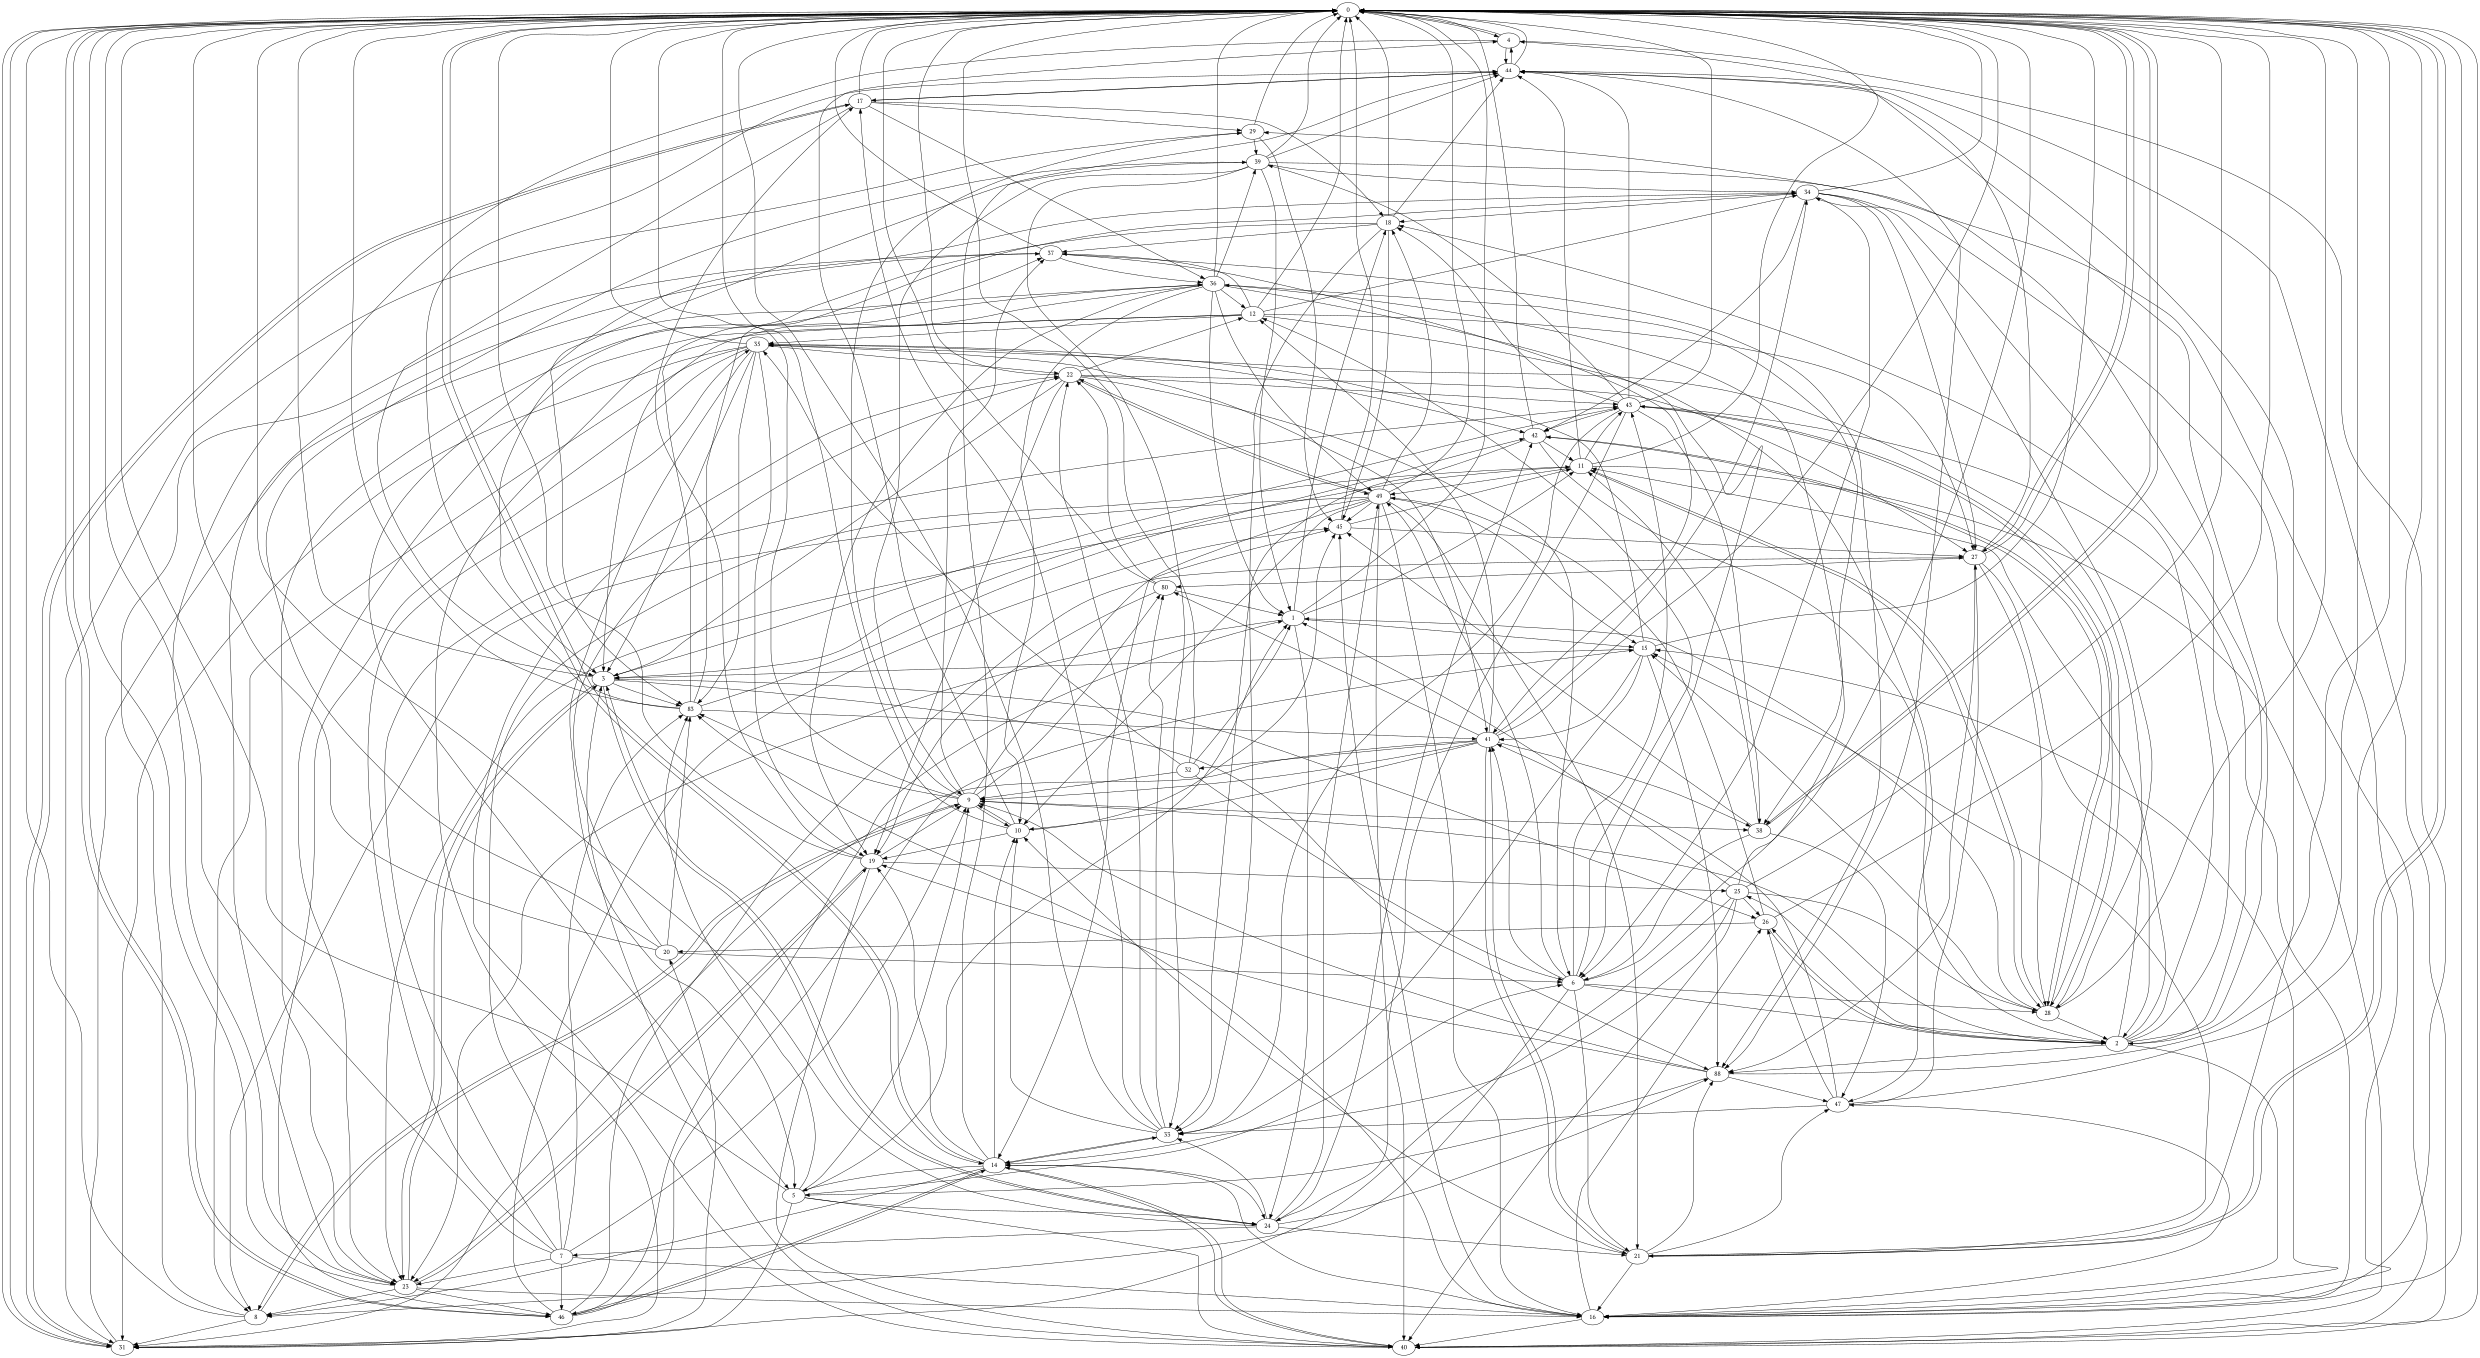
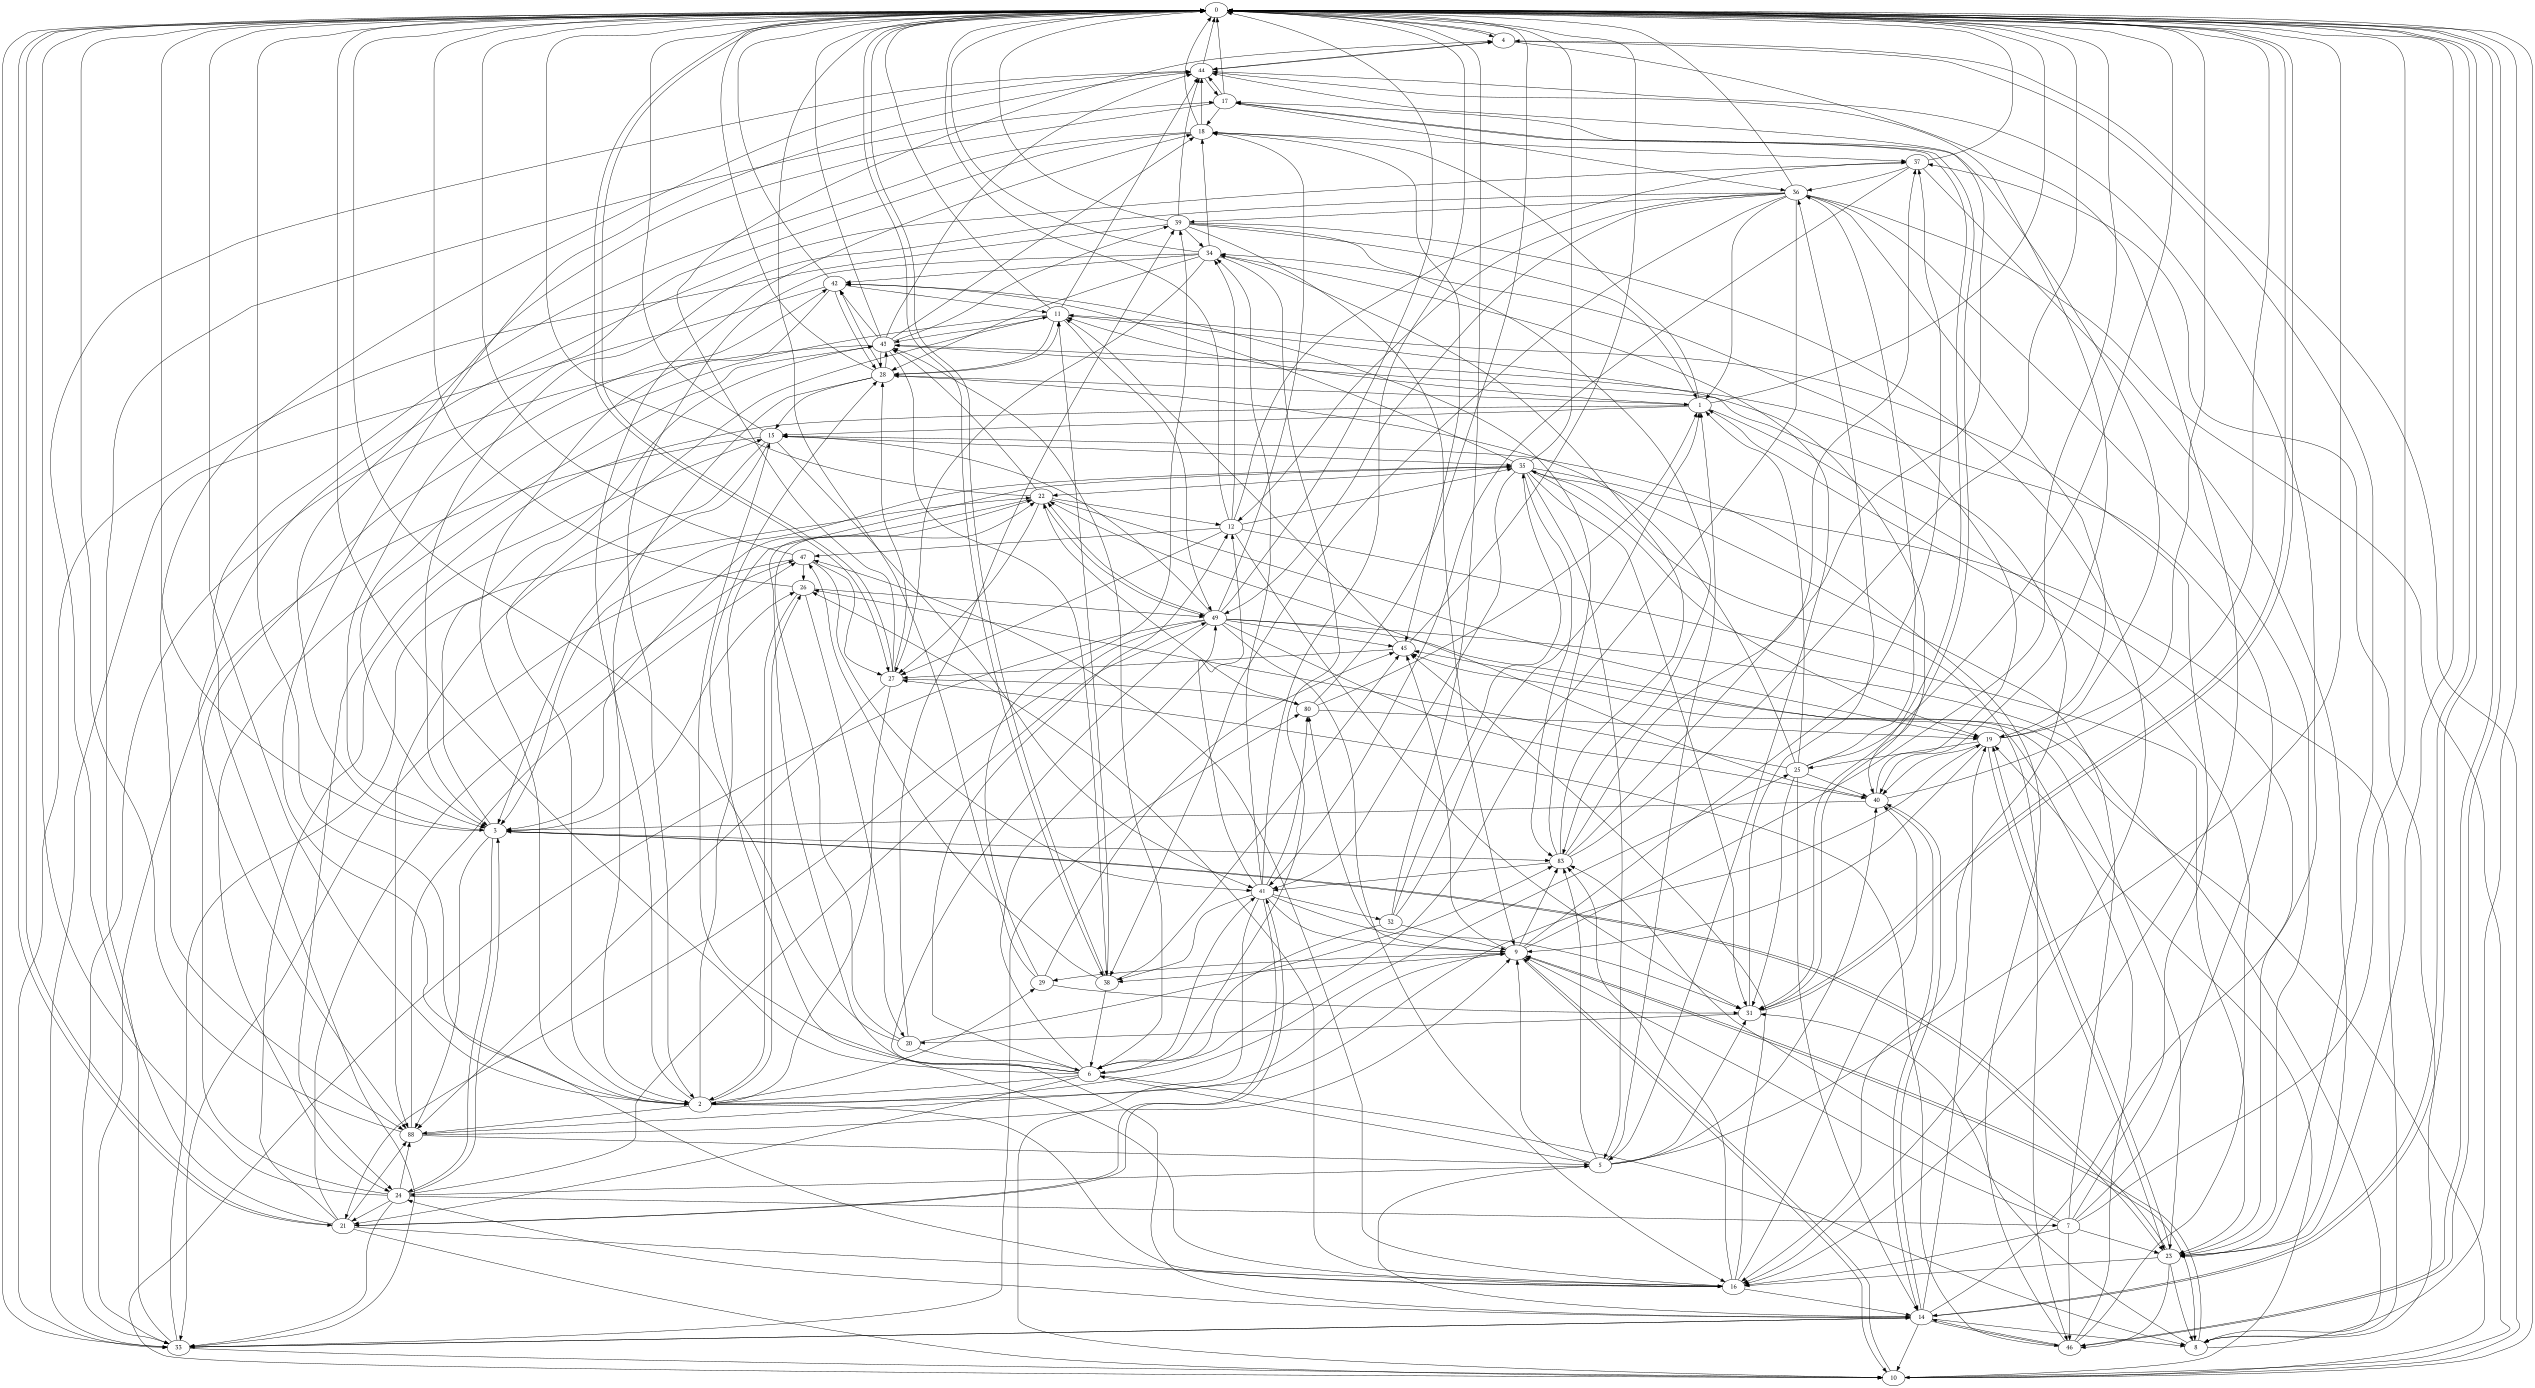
(1054, 116) -> none
(1522, 524) -> (793, 802)
